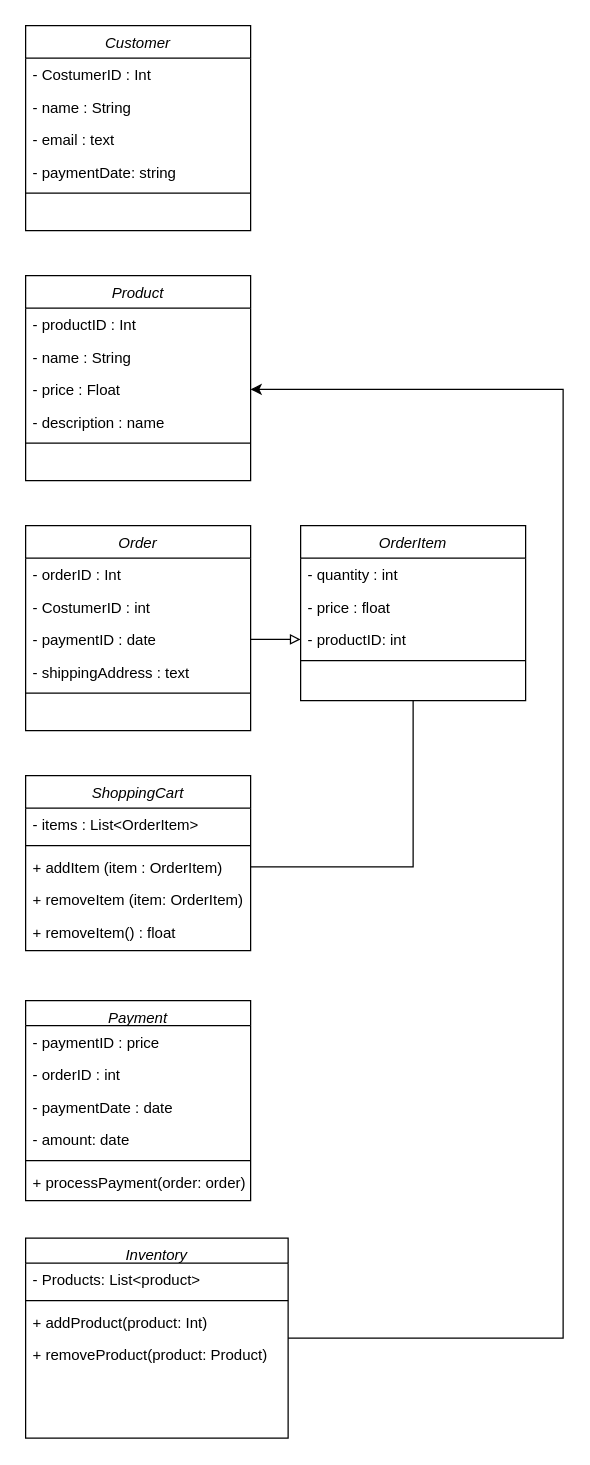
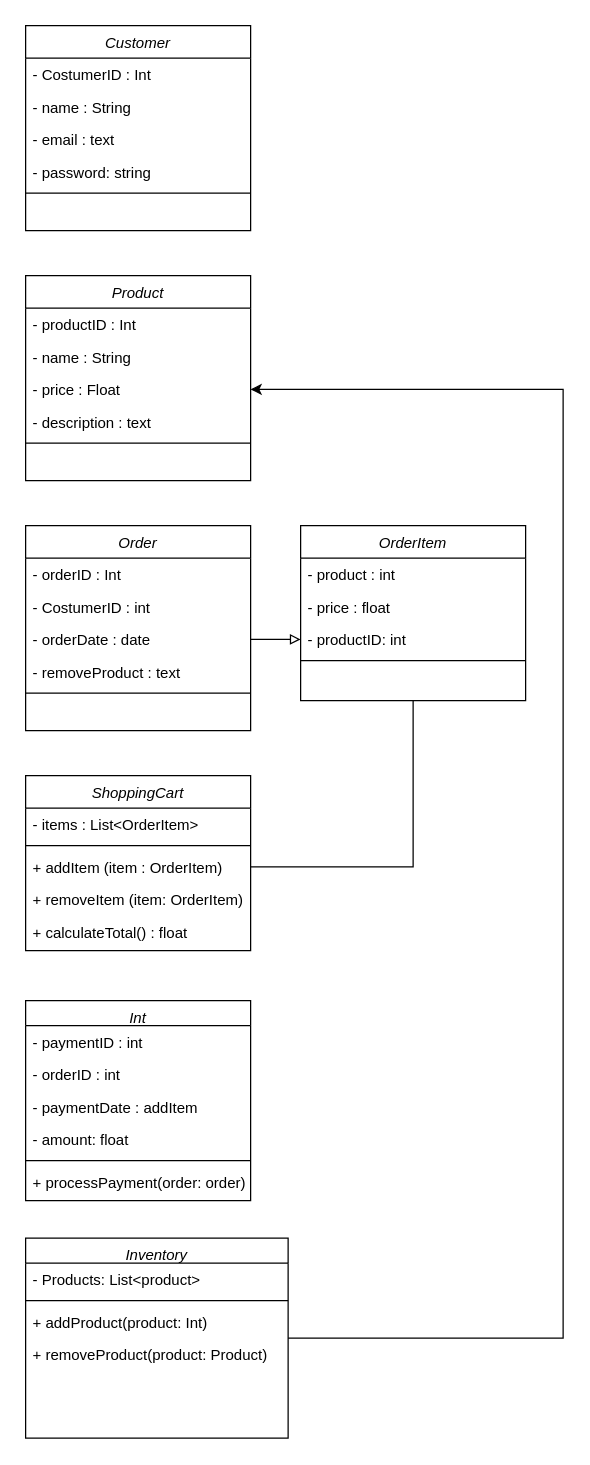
(113, 173) -> (100, 173)
(105, 423) -> (105, 423)
(363, 575) -> (361, 575)
(100, 640) -> (100, 640)
(122, 673) -> (117, 673)
(115, 933) -> (126, 933)
(138, 1018) -> (138, 1018)
(103, 1043) -> (94, 1043)
(109, 1108) -> (121, 1108)
(85, 1140) -> (88, 1140)
